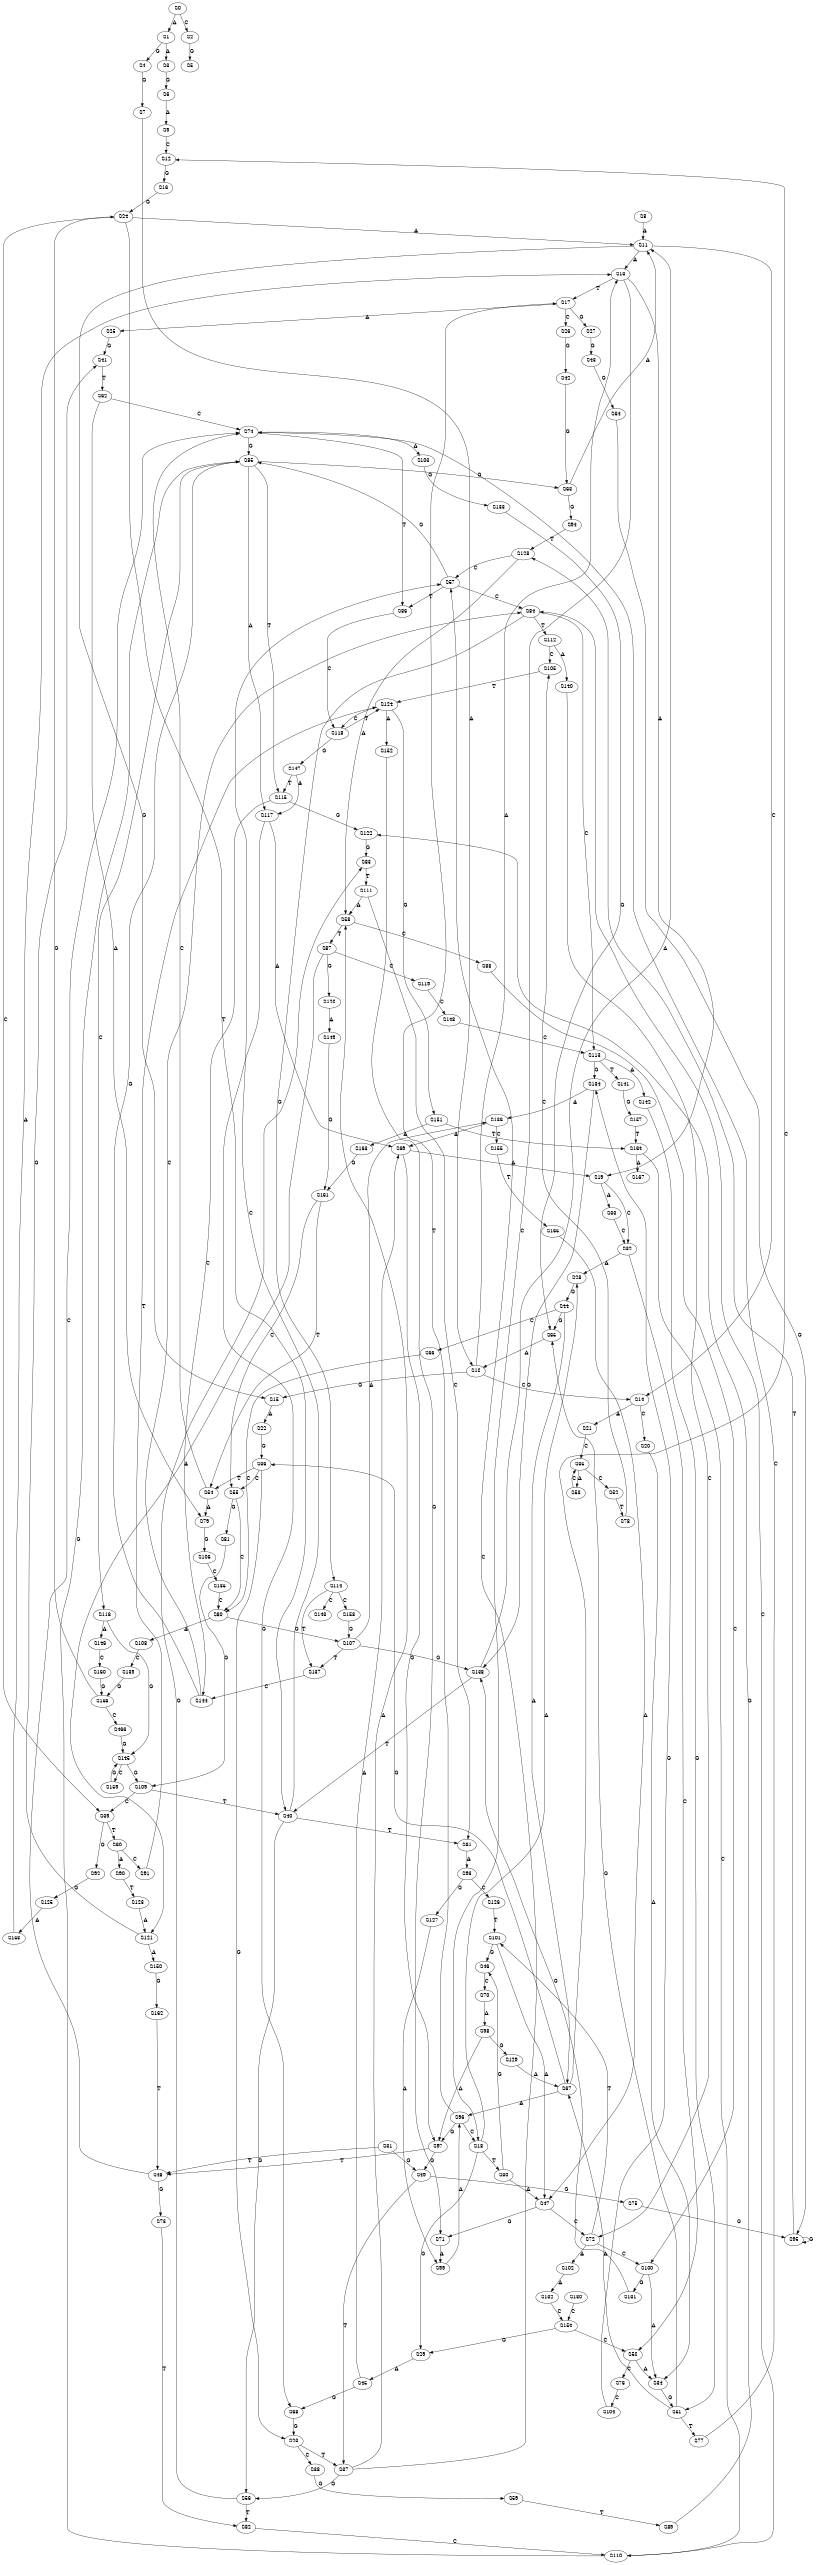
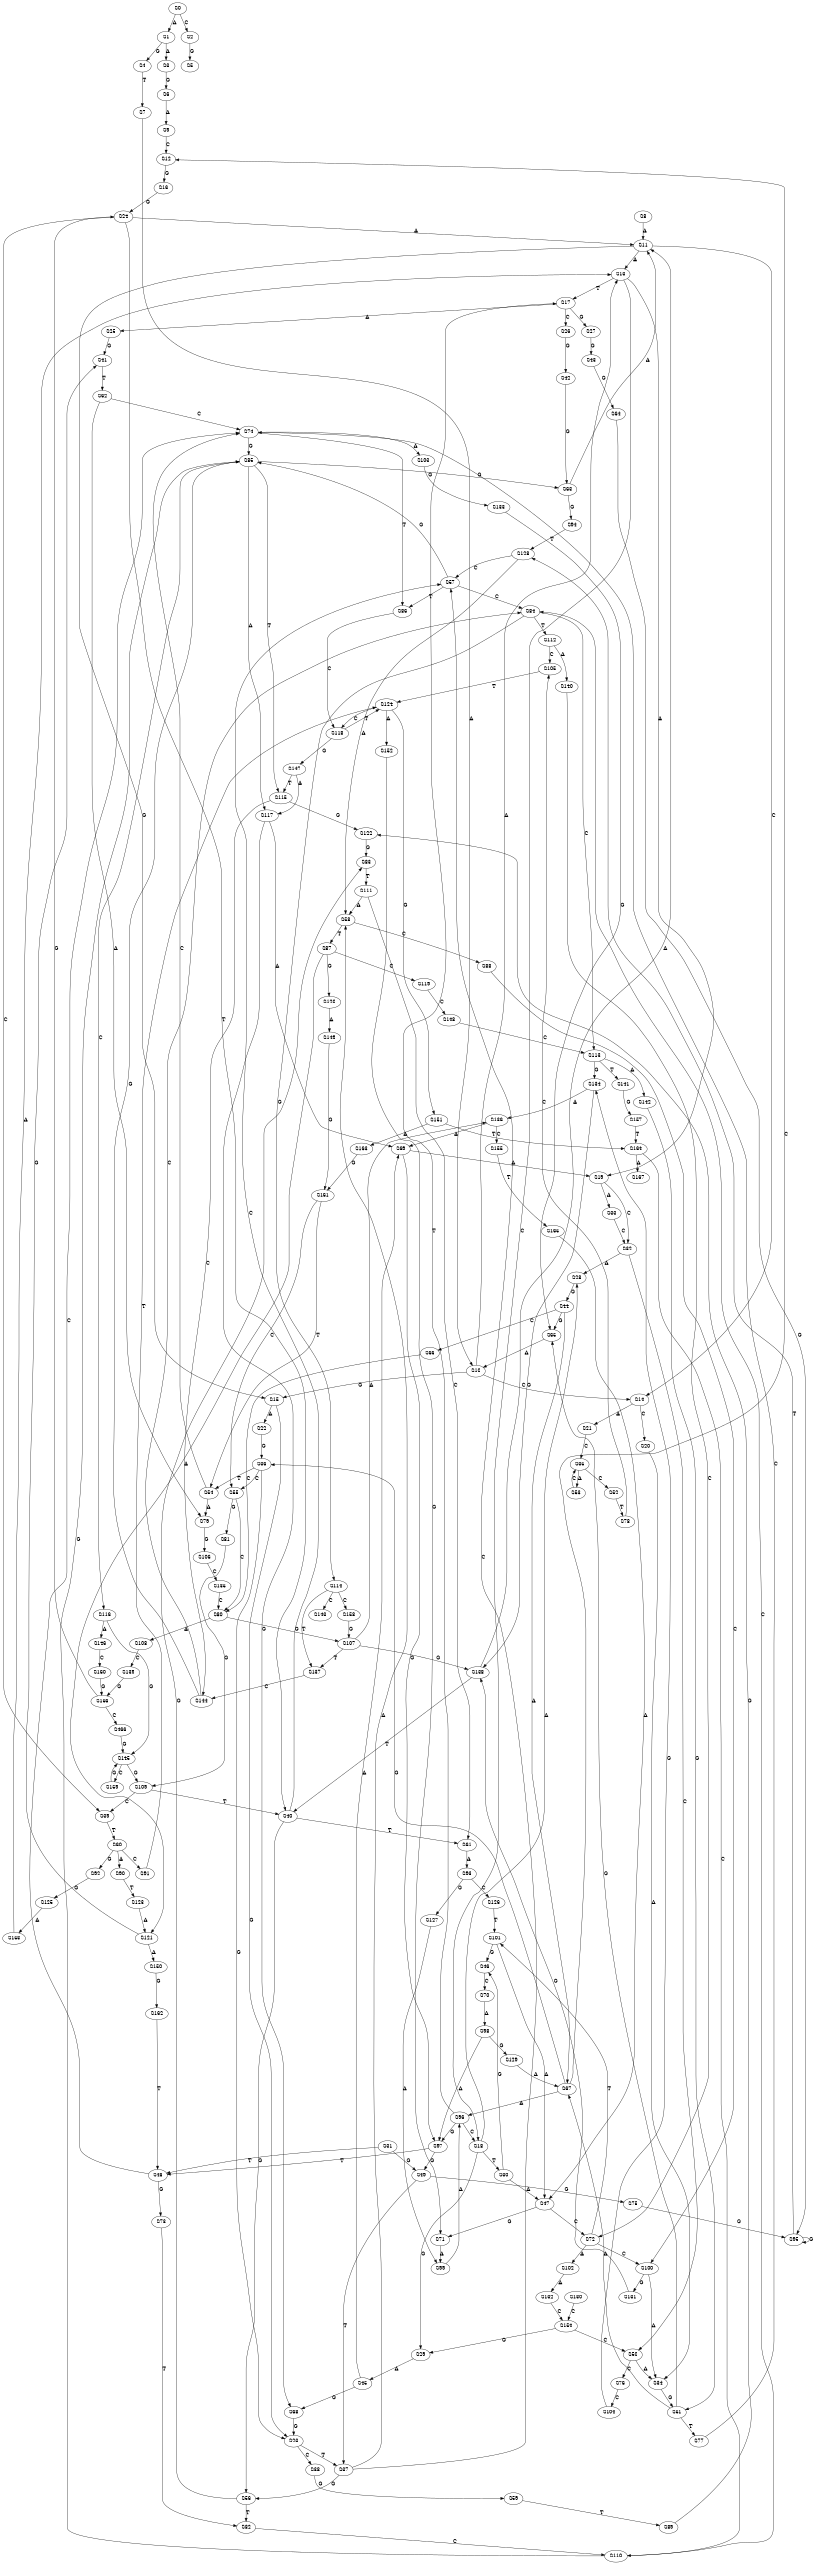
(144, 80) -> (144, 80)
(100, 1843) -> (107, 1858)
none -> (249, 1922)
